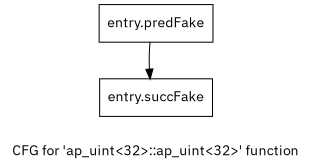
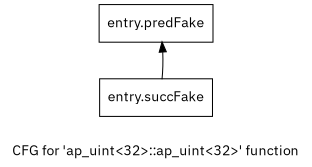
(149, 55) -> (163, 66)
